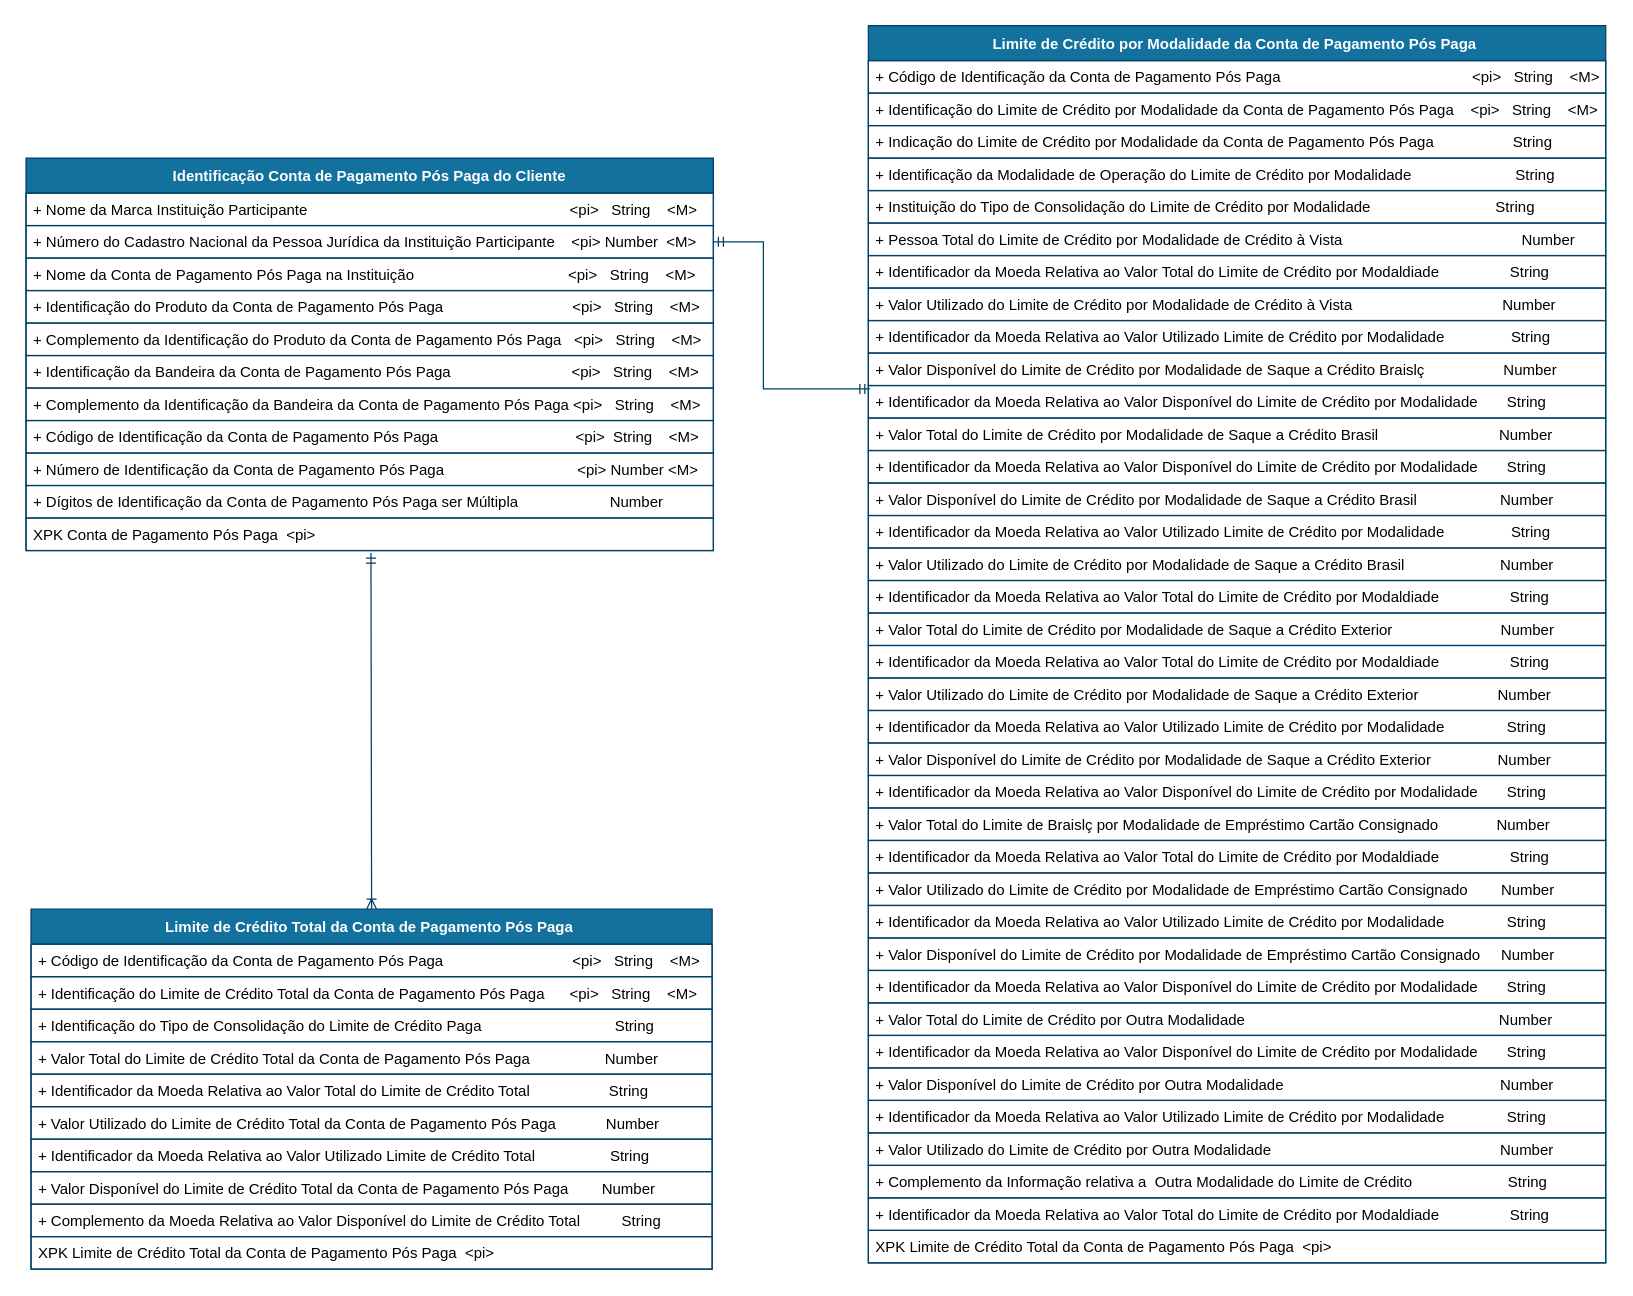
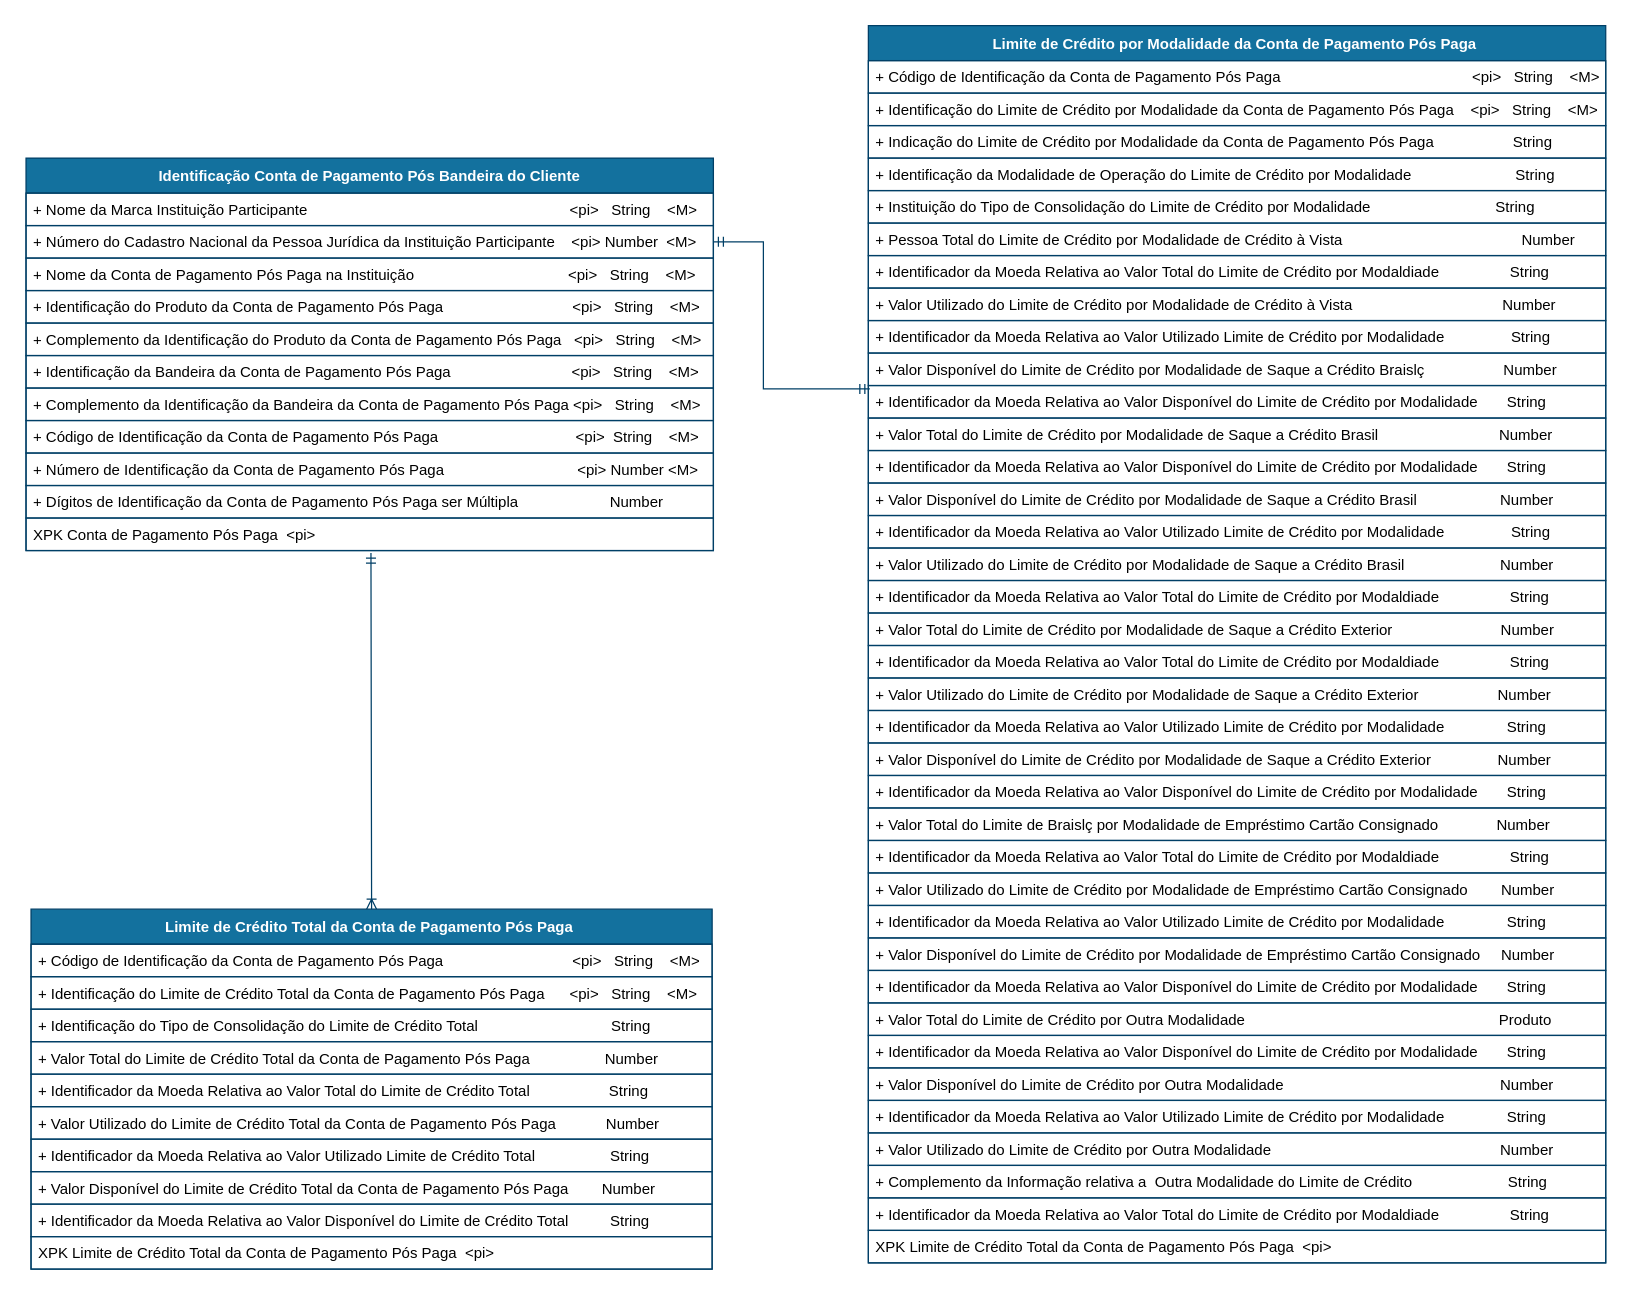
(369, 176) -> (369, 176)
(1298, 1020) -> (1302, 1020)
(402, 1026) -> (404, 1026)
(378, 1221) -> (384, 1221)
